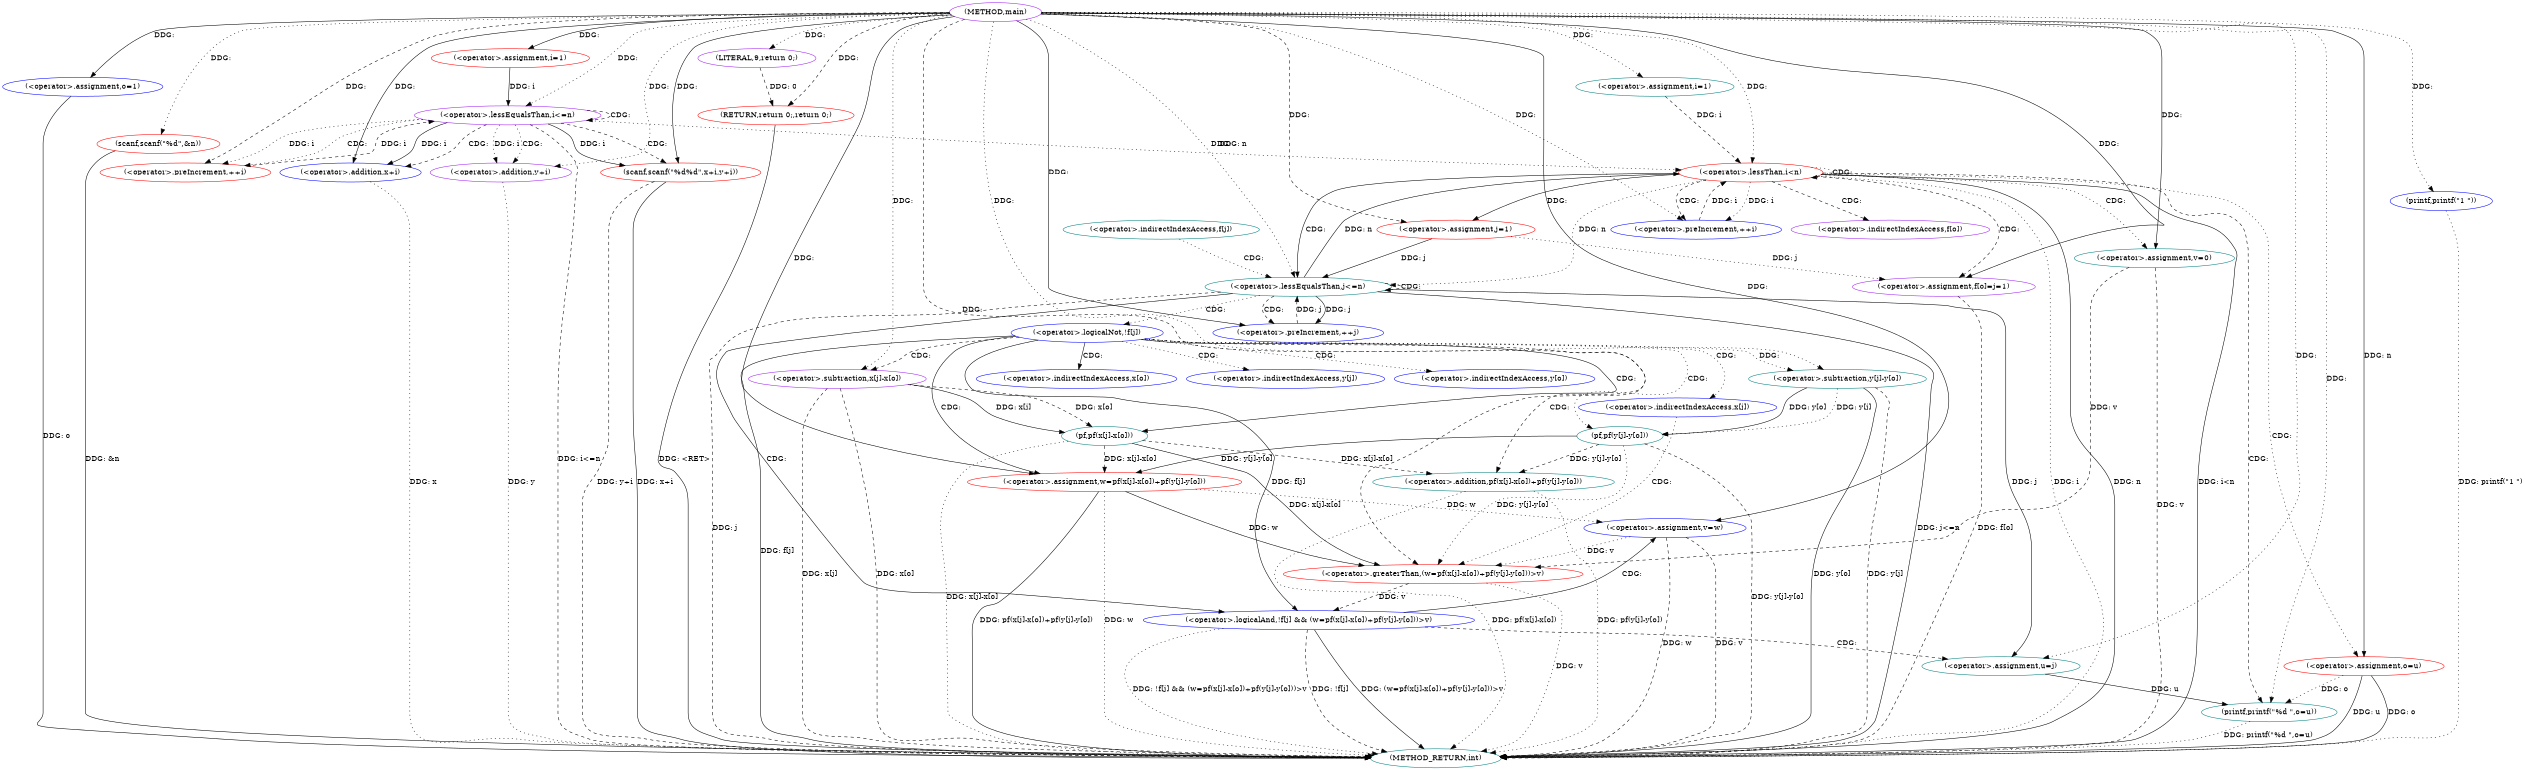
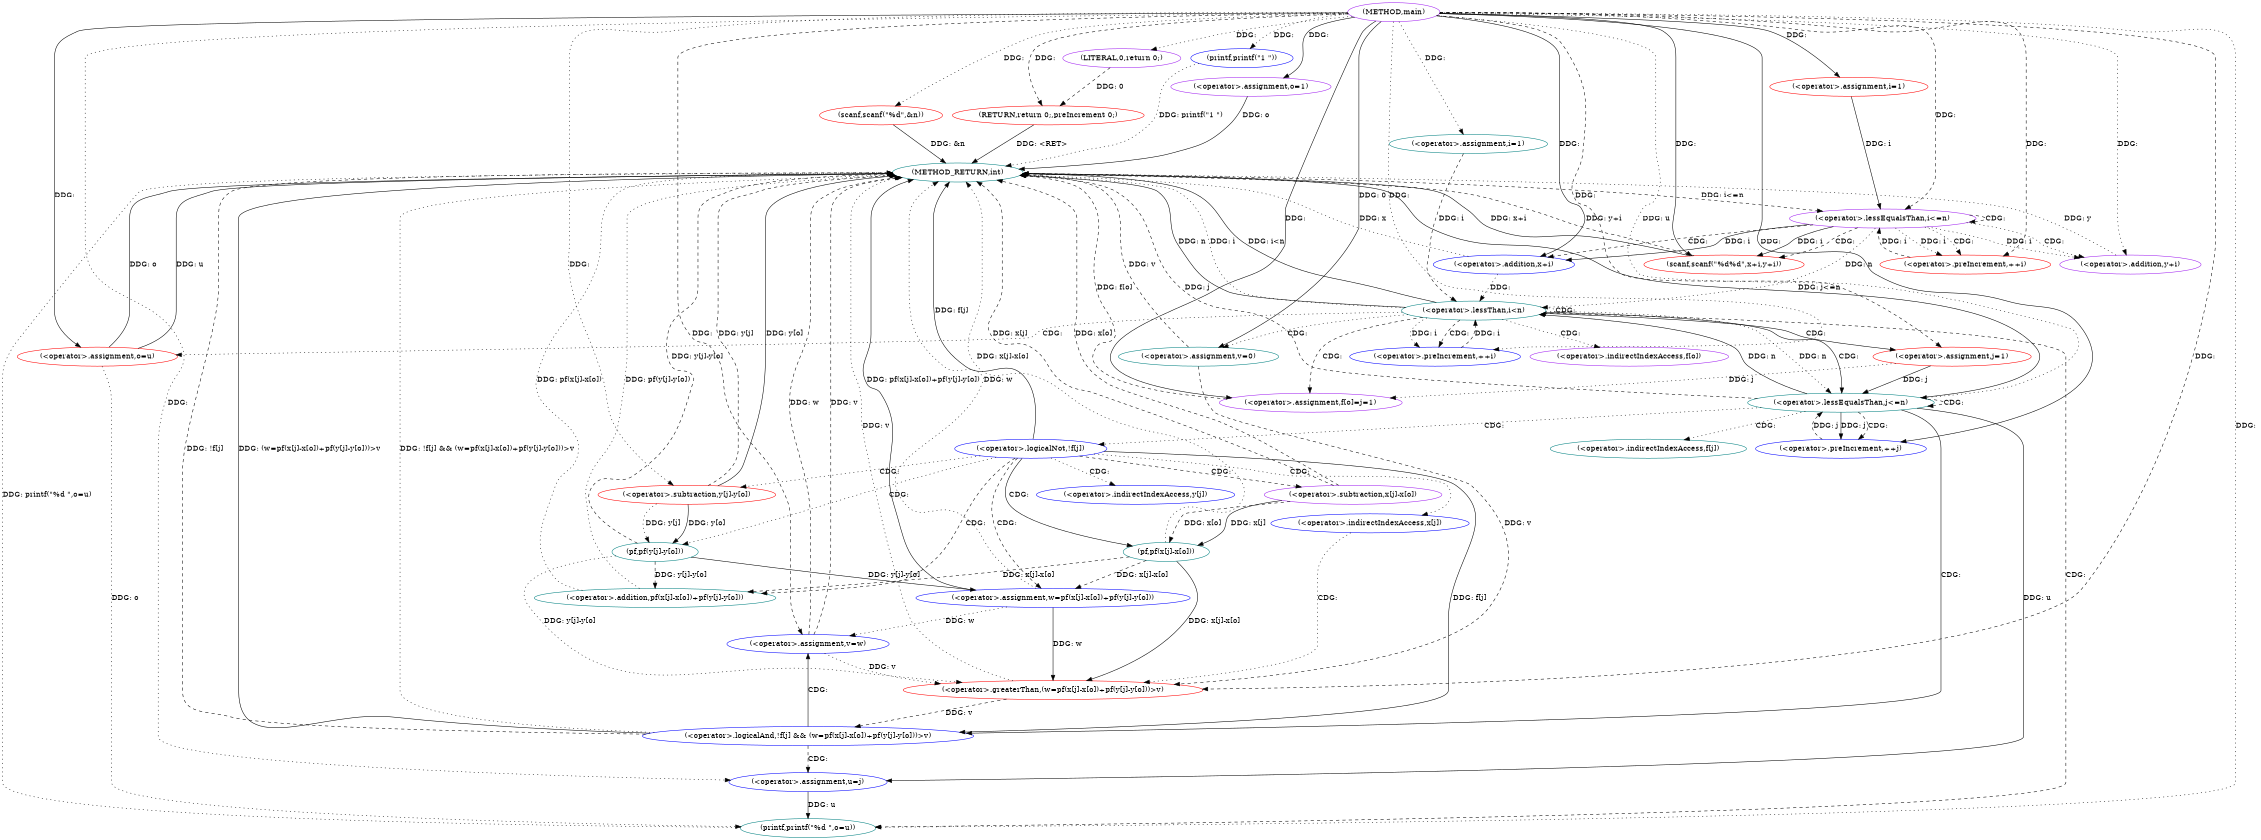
(729, 21) -> (1777, 27)
(1595, 31) -> (1490, 285)
(757, 58) -> (1122, 58)
(83, 87) -> (1251, 87)
(776, 115) -> (1048, 115)
(2173, 115) -> (1373, 196)
(1222, 144) -> (1656, 219)
(1751, 173) -> (1474, 311)
(893, 179) -> none
(1818, 200) -> (1548, 333)
(1558, 201) -> (1817, 334)
(1552, 214) -> (707, 45)
(1222, 259) -> (1747, 425)
(762, 316) -> none
(1771, 356) -> (891, 472)
(2378, 356) -> (66, 196)
(1077, 379) -> none
(1495, 379) -> none
(1837, 379) -> (687, 495)
(935, 405) -> (994, 525)
(1105, 482) -> (1053, 598)
(2025, 482) -> (2037, 598)
(2001, 666) -> (808, 782)
(578, 735) -> (1421, 183)
